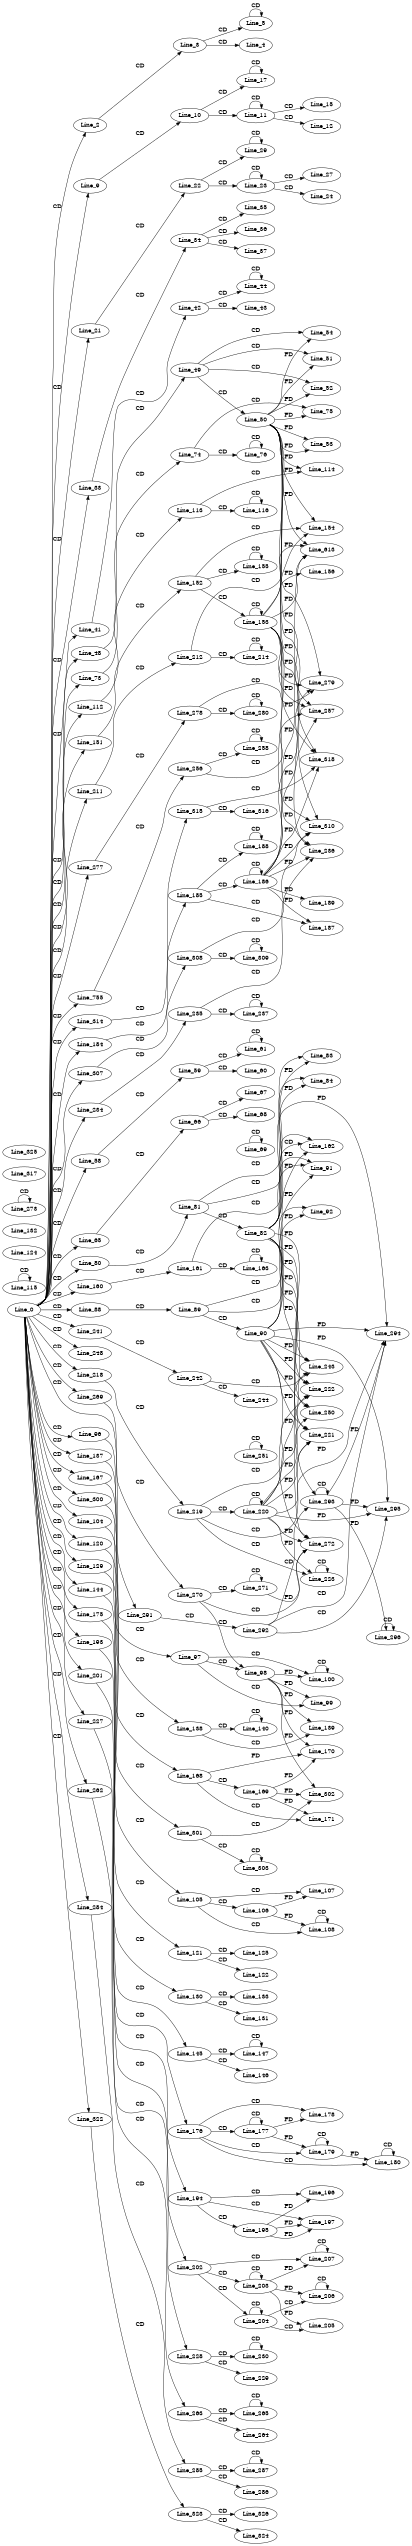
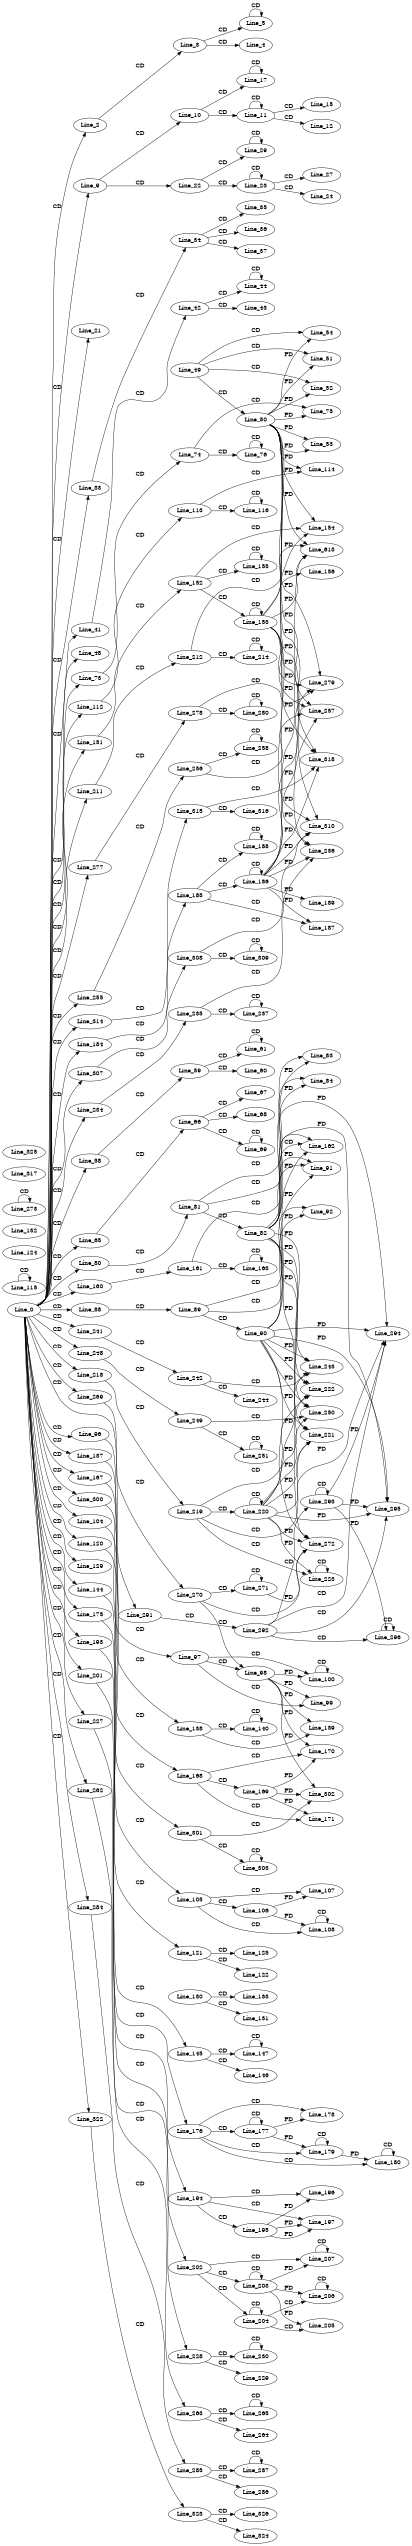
(139, 260) -> (137, 186)
(116, 506) -> none
(90, 998) -> (90, 998)
none -> (221, 1135)
(300, 1362) -> (348, 1241)
none -> (190, 1421)
none -> (317, 1641)
(256, 1756) -> (256, 1756)
(115, 1792) -> none
